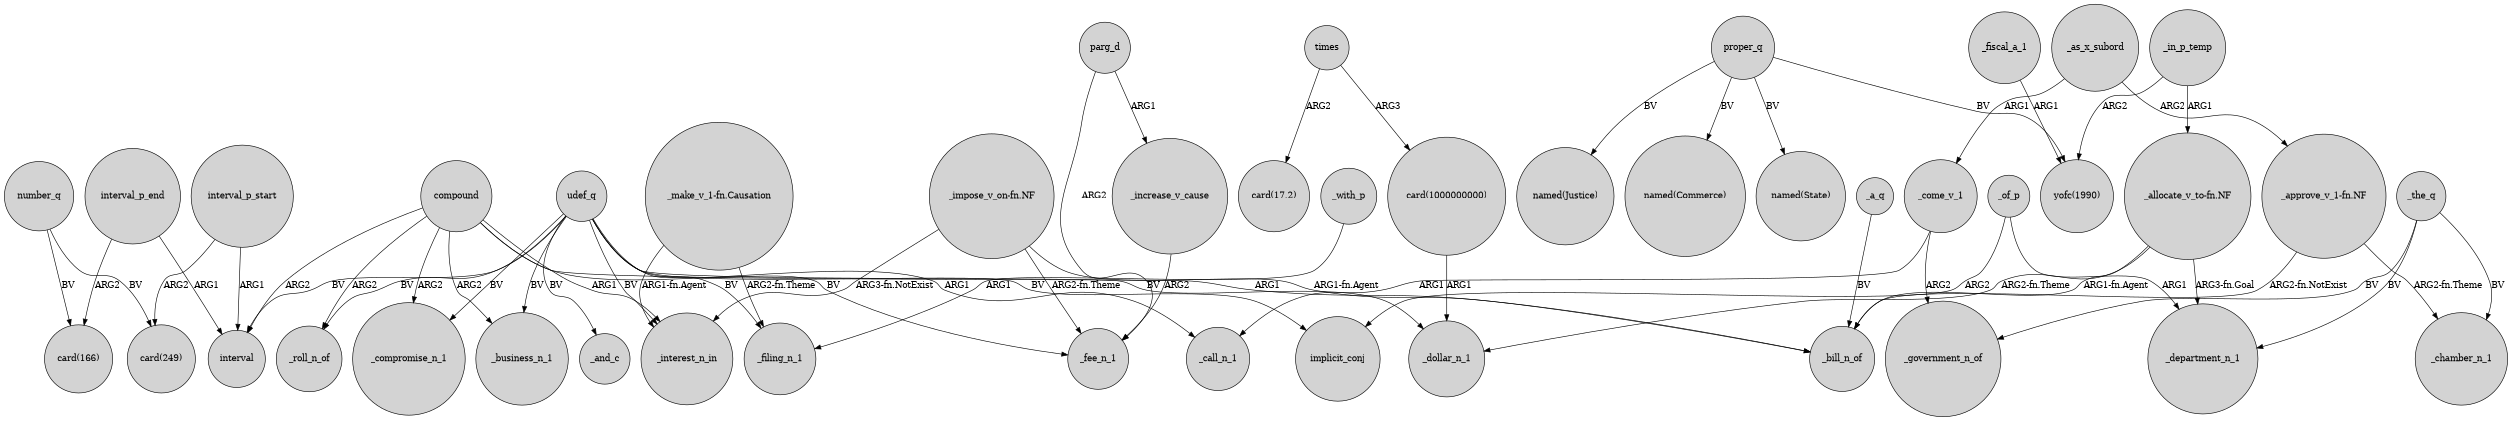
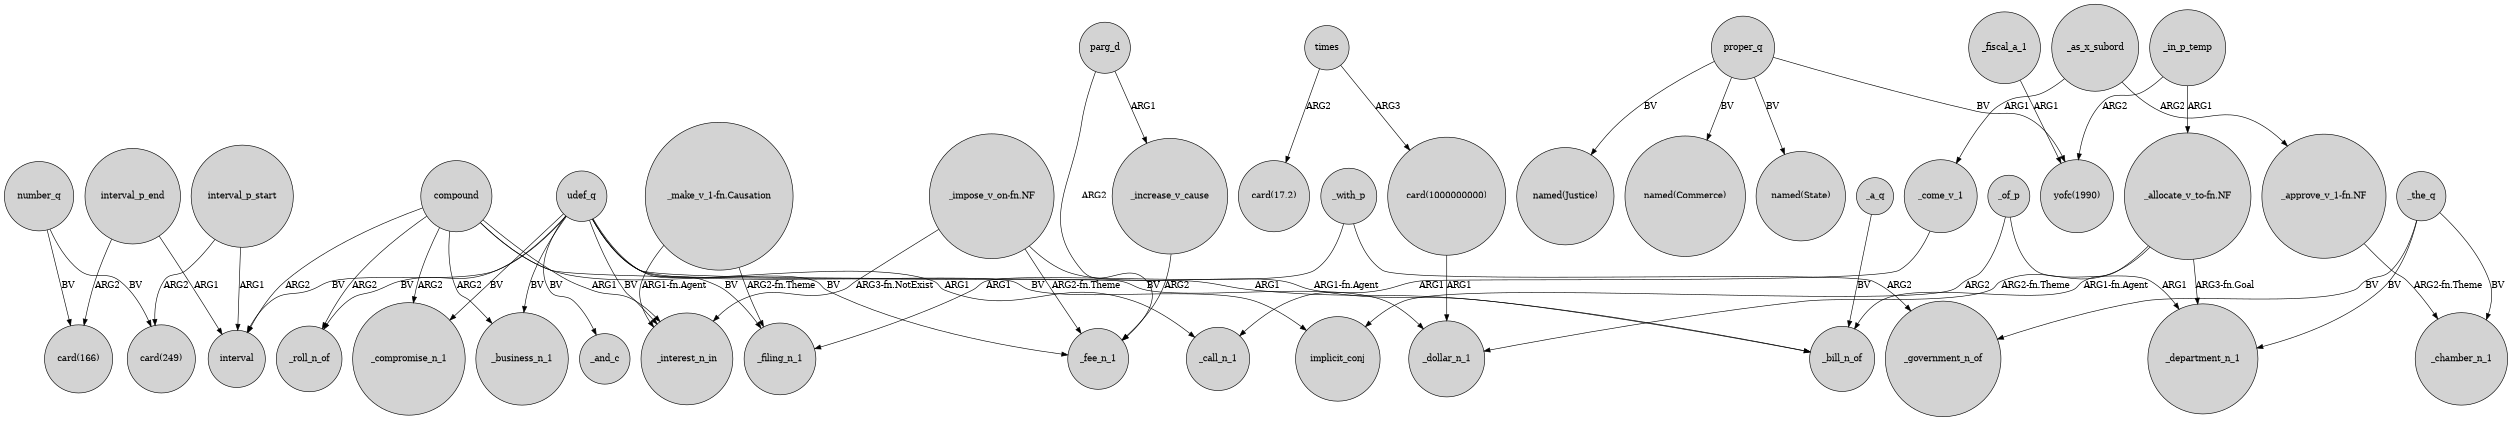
(1926, 264) -> (1621, 277)
(2080, 296) -> none
